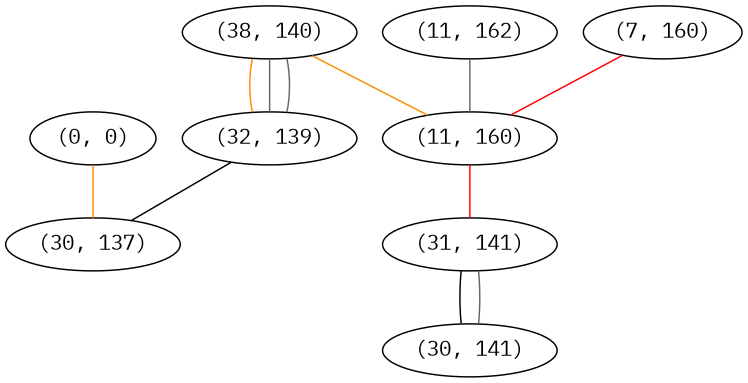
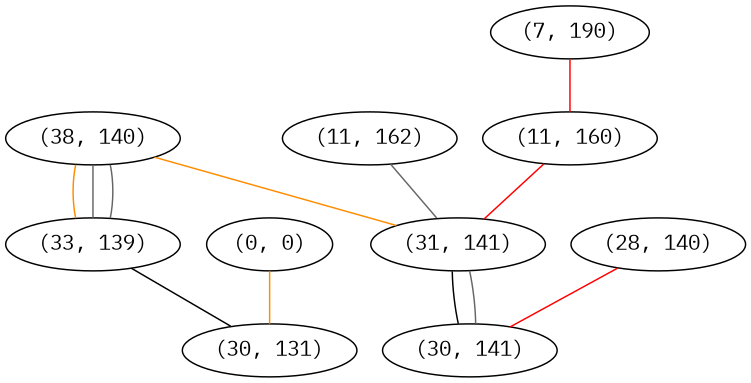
(663, 32) -> (570, 32)
(370, 85) -> (275, 191)
(470, 86) -> (414, 191)
(270, 138) -> (93, 244)
(93, 244) -> (270, 350)
none -> (658, 244)
